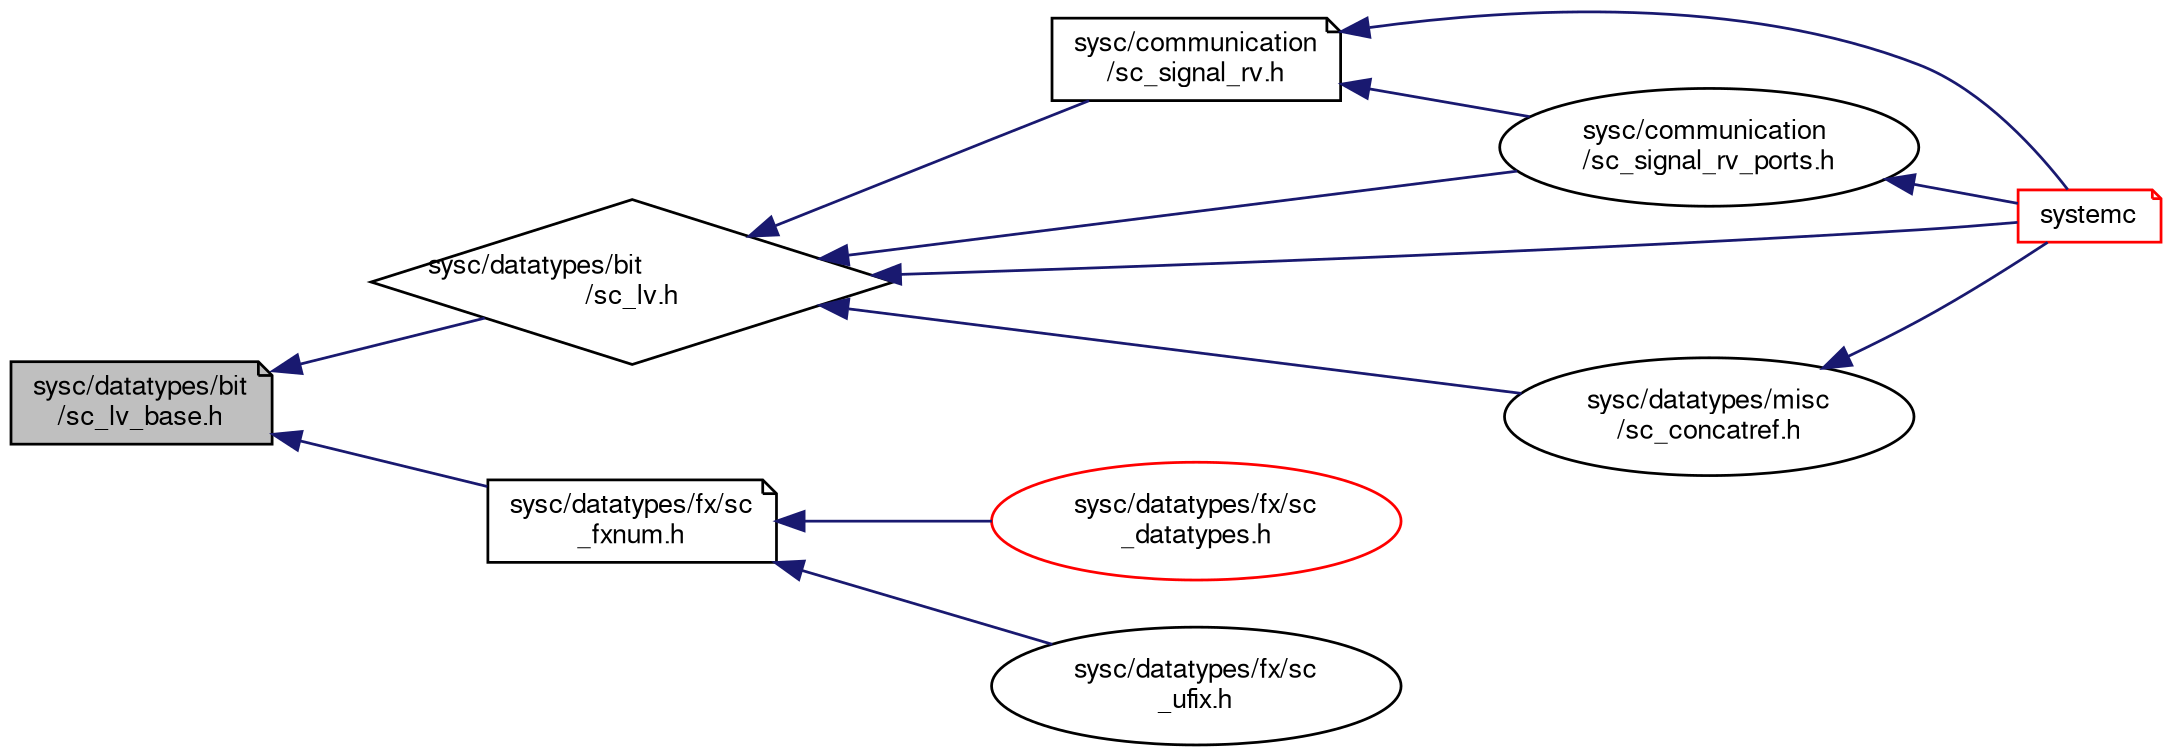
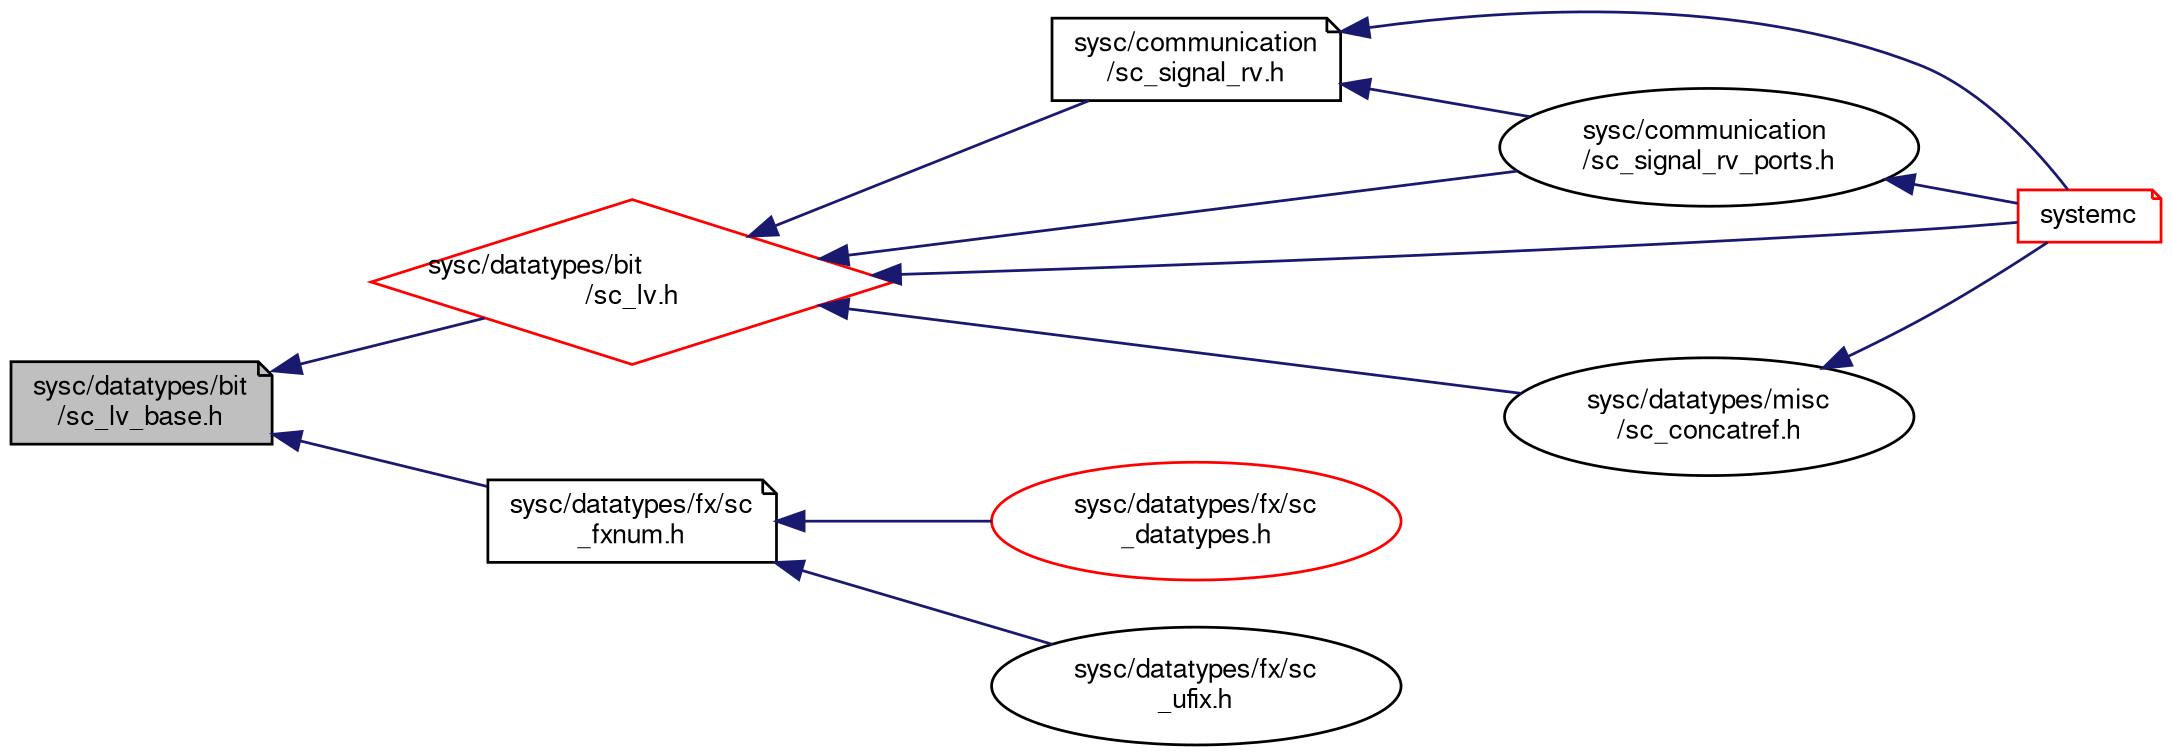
(632, 282) -> (632, 282)
